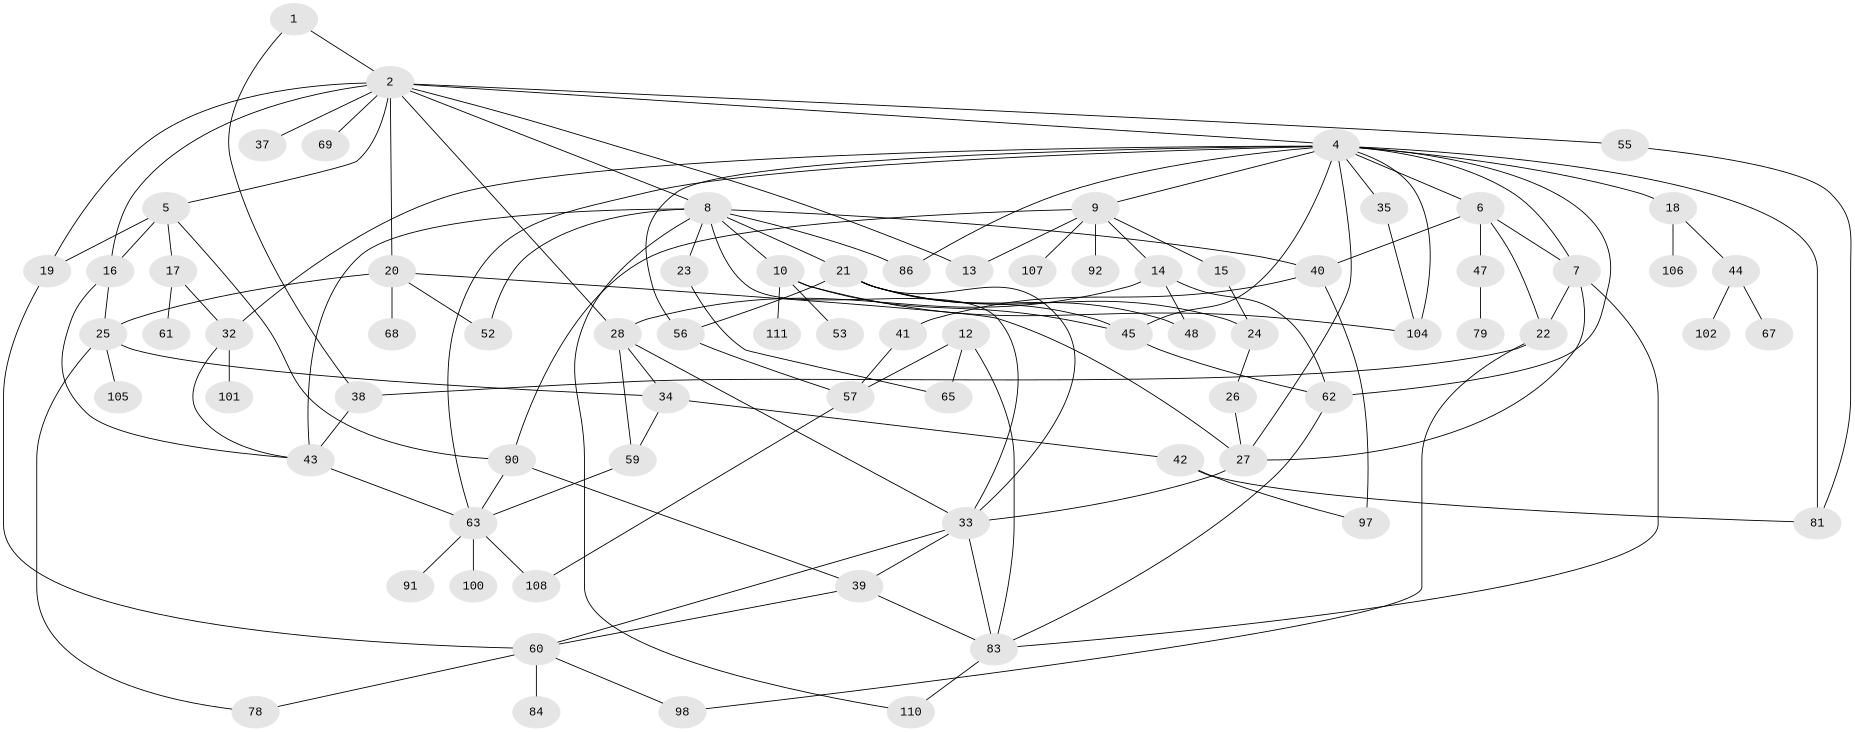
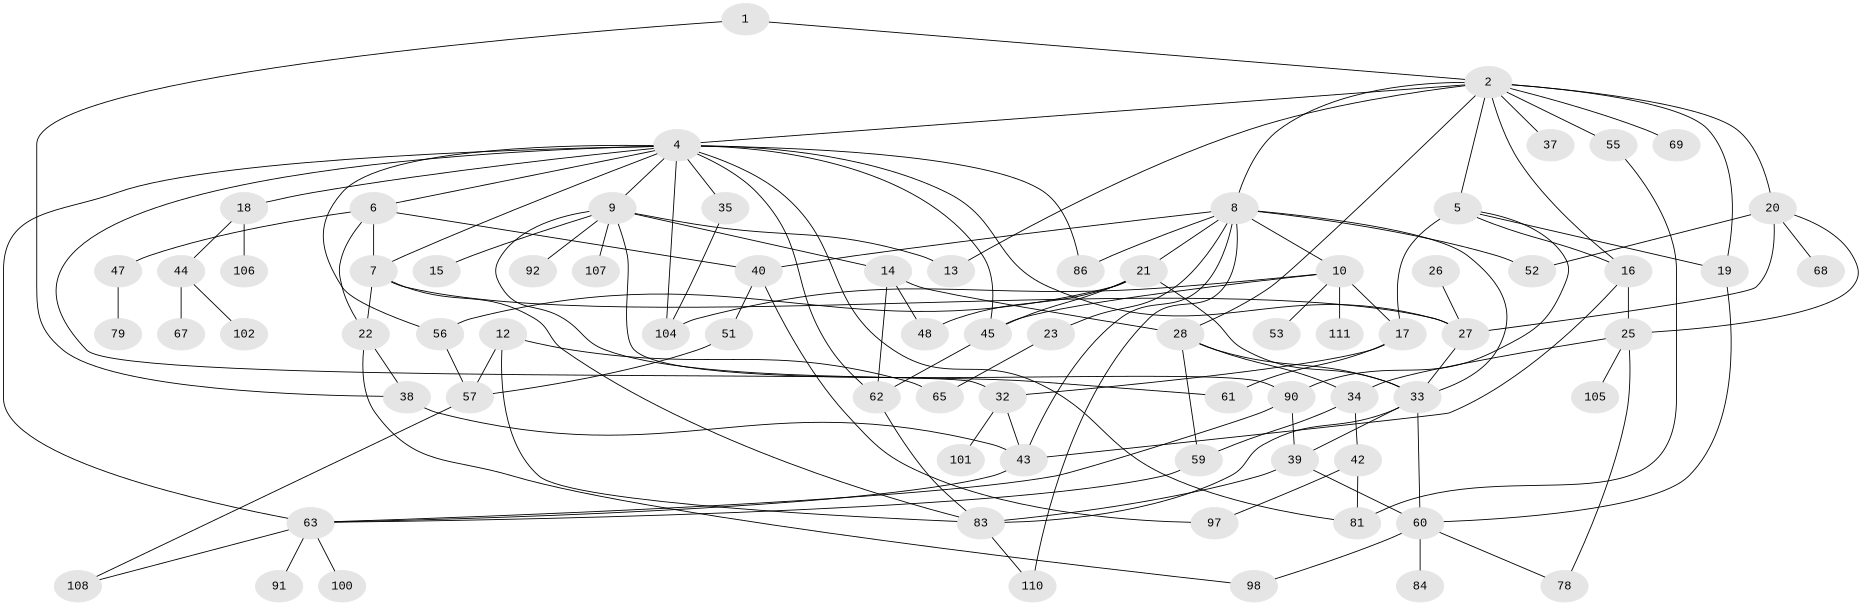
none -> (1369, 301)
(903, 334) -> (729, 334)
(1255, 334) -> none
none -> (586, 338)
